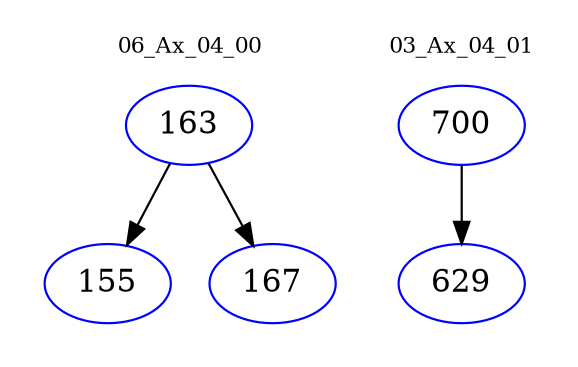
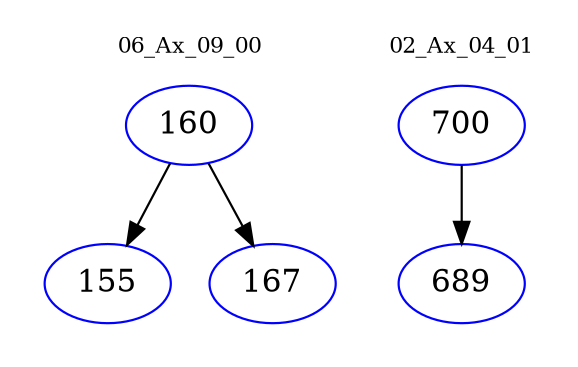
(190, 47) -> (190, 47)
(462, 47) -> (462, 47)
(189, 125) -> (189, 125)
(462, 284) -> (462, 284)
